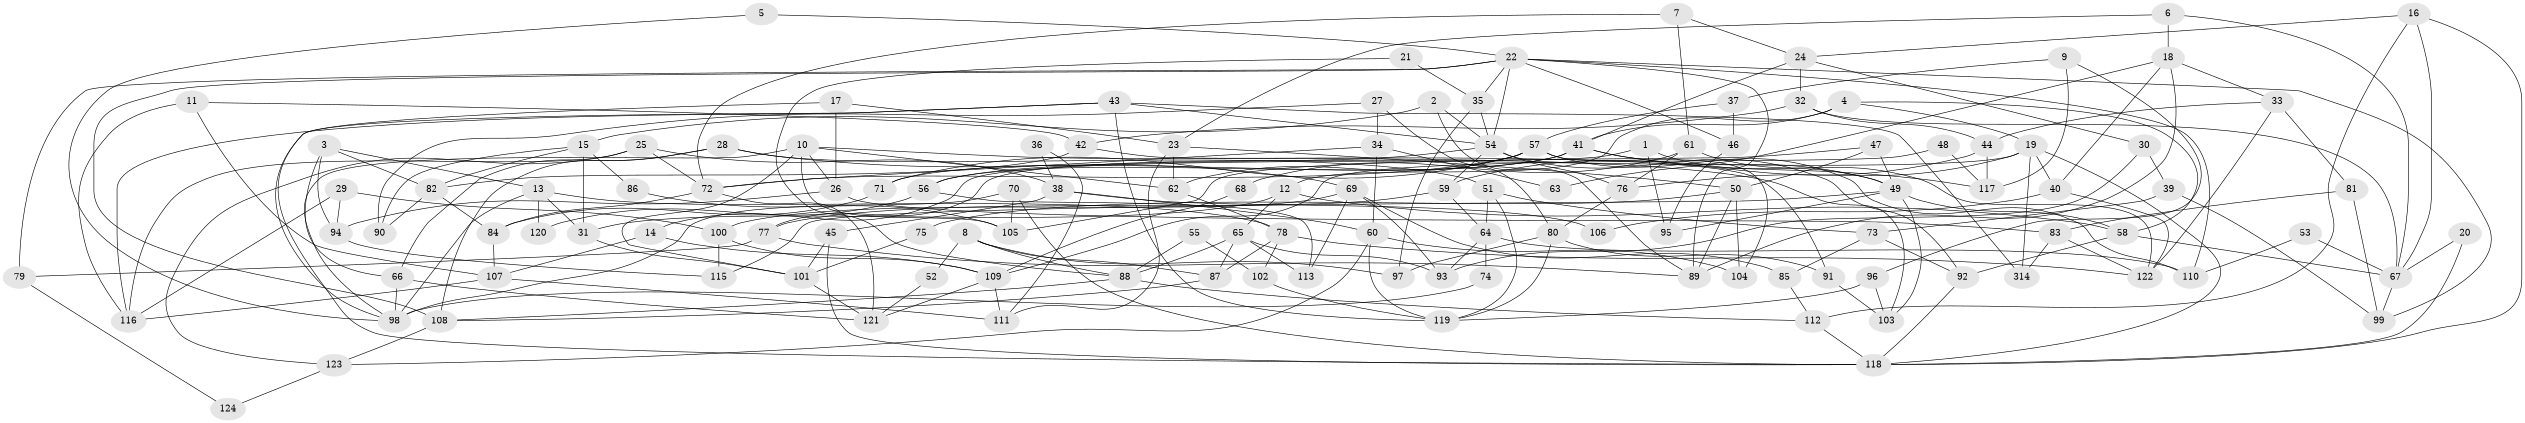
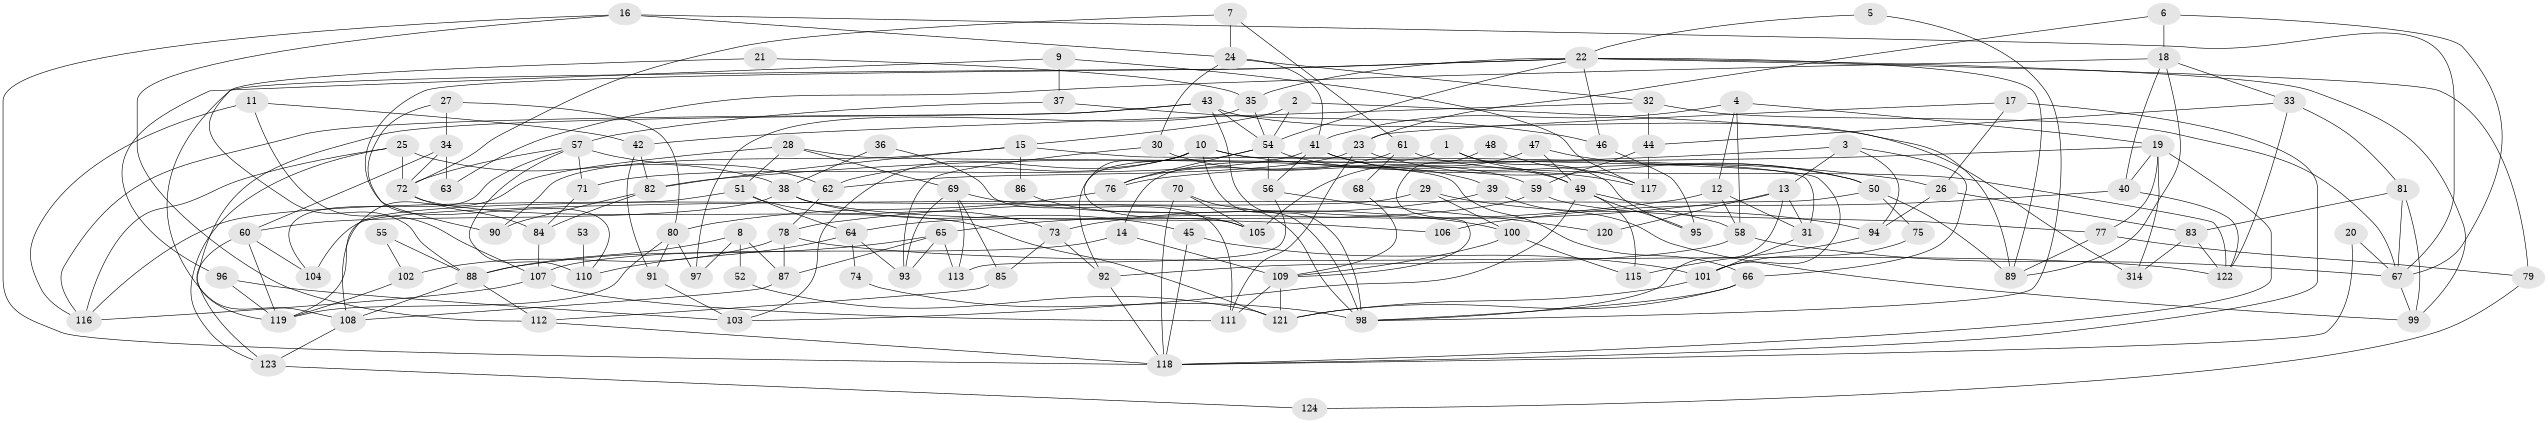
(2350, 255) -> (2400, 234)
